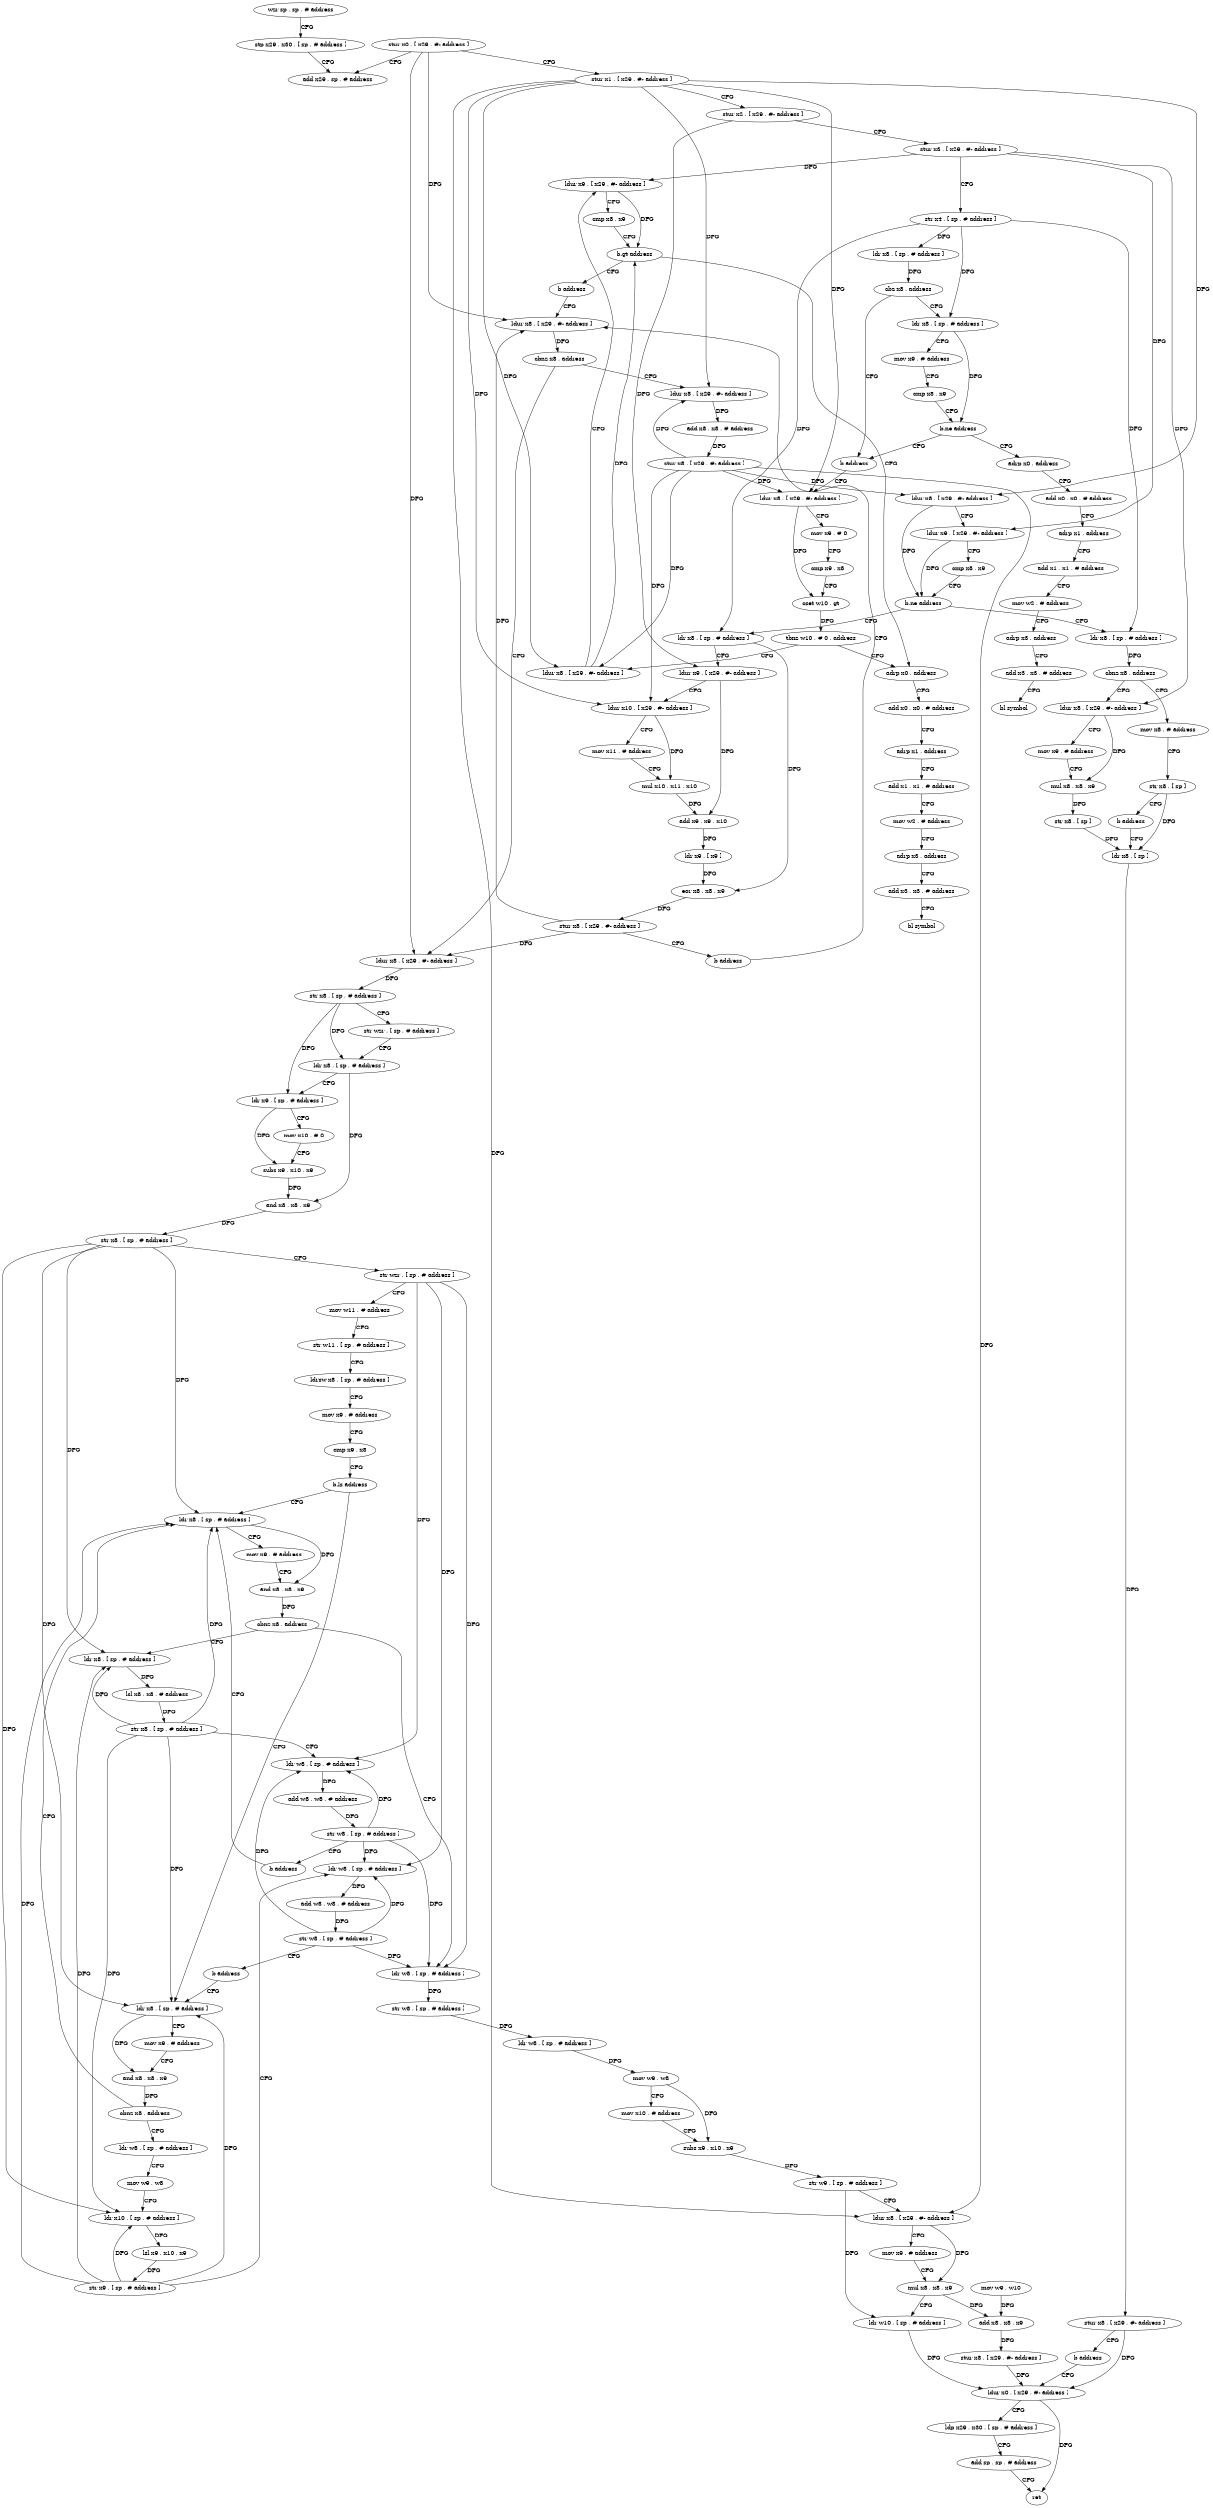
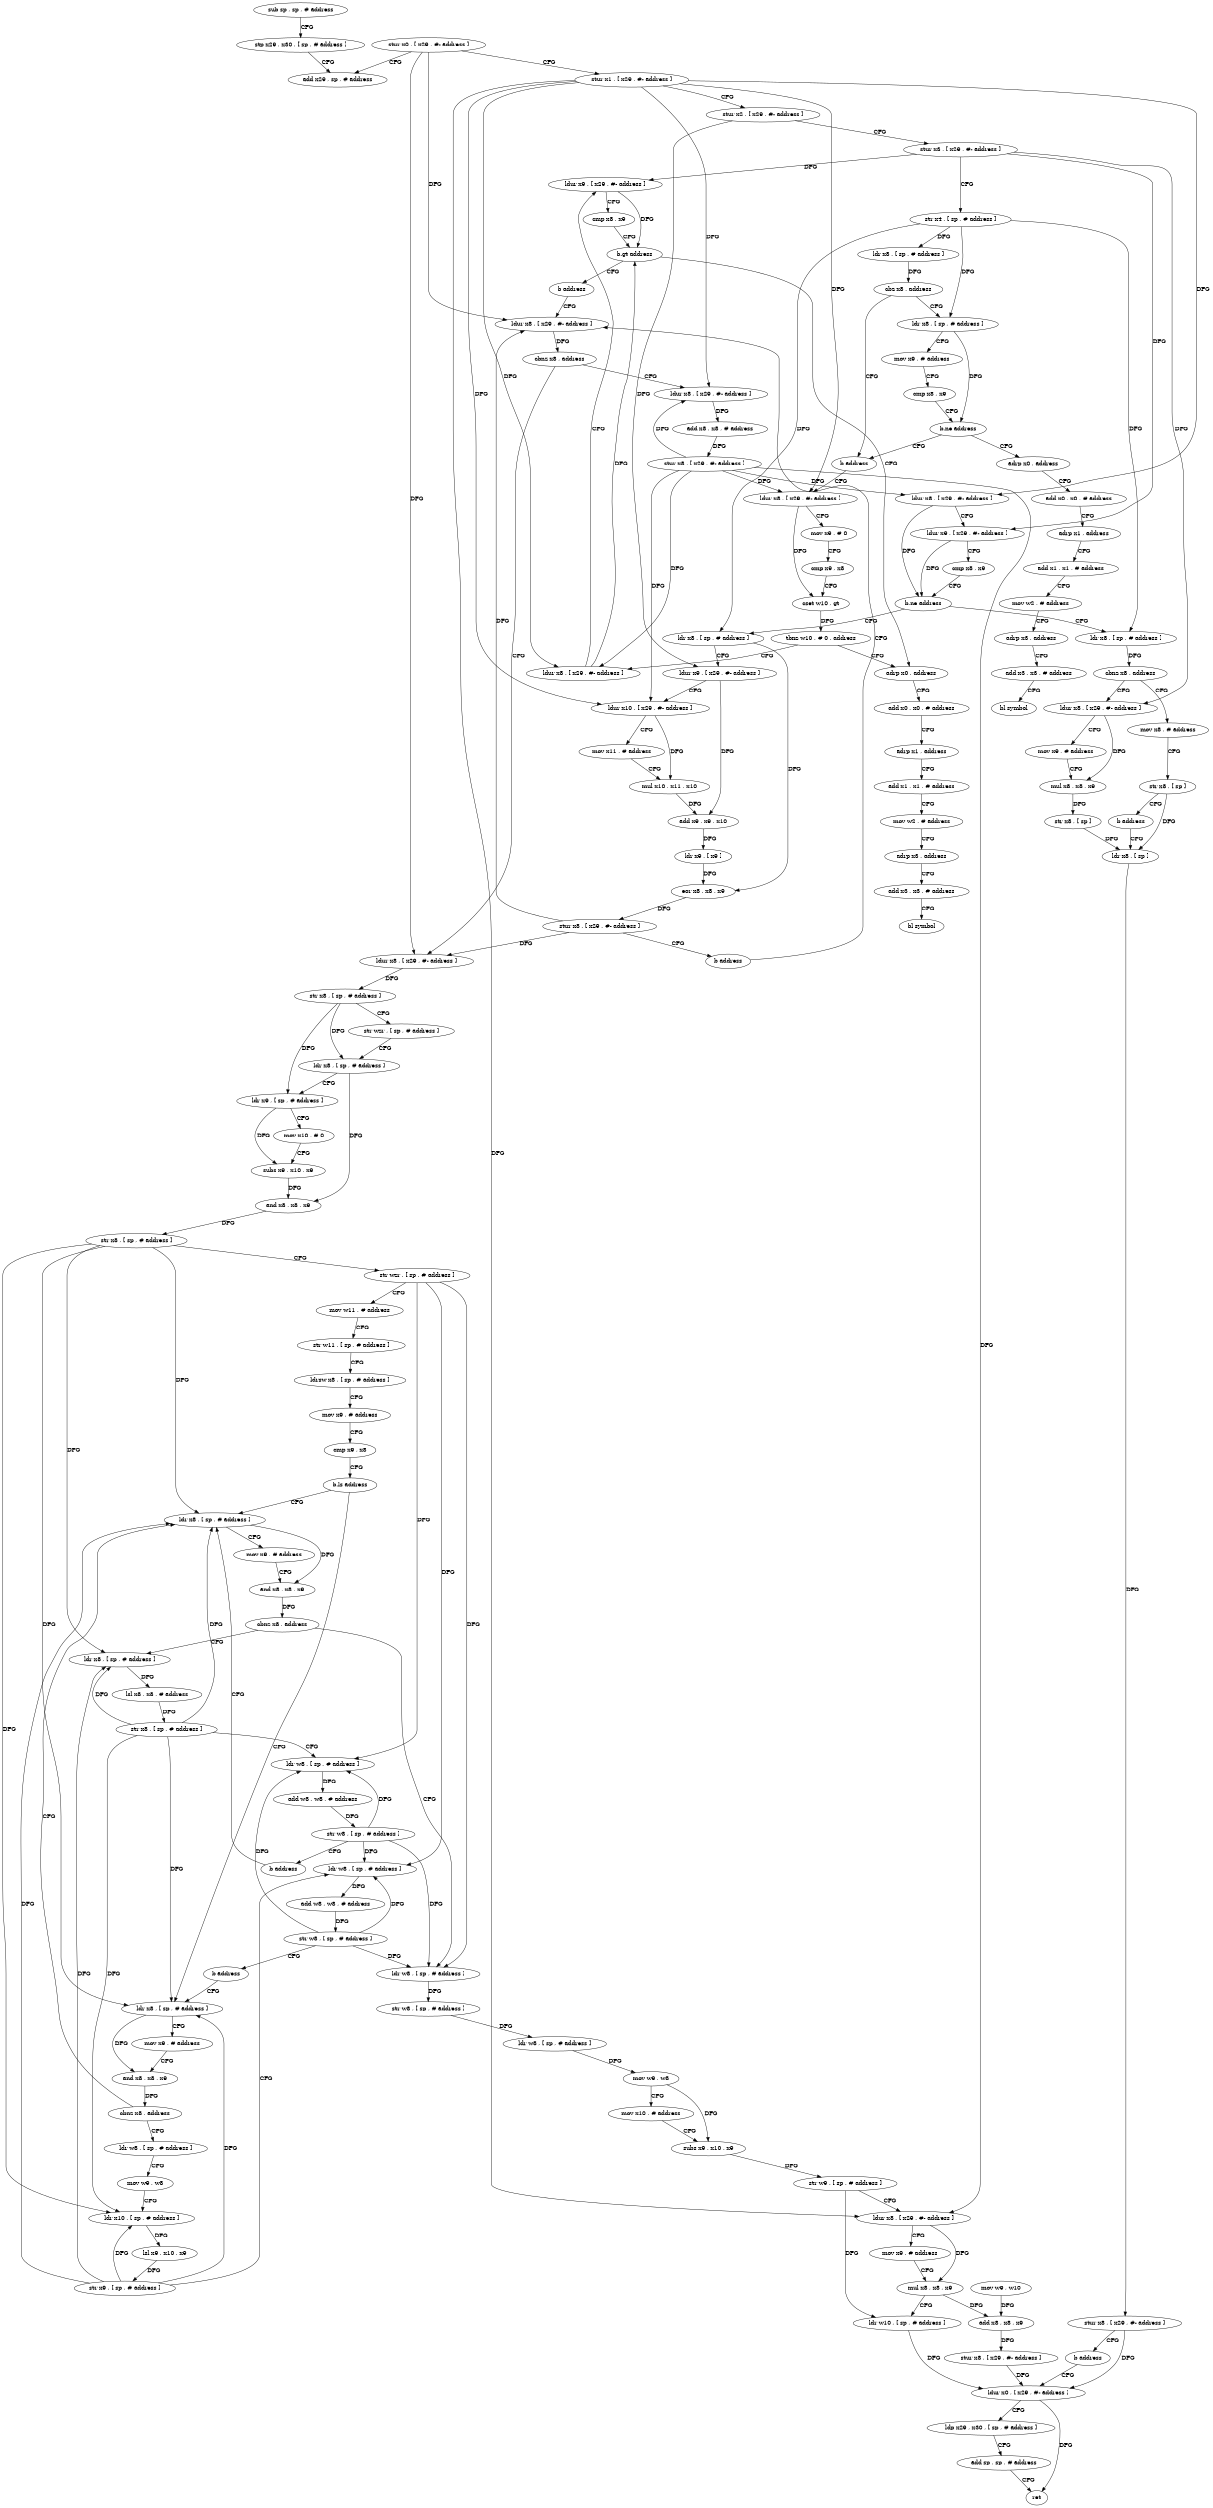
(301, 10) -> (301, 10)
